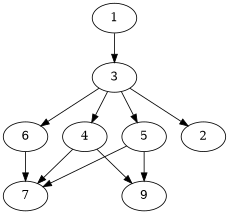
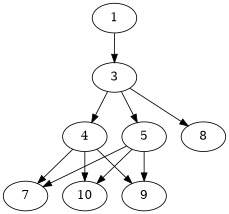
(26, 137) -> none
(203, 137) -> (203, 137)
none -> (85, 196)
